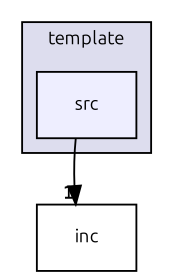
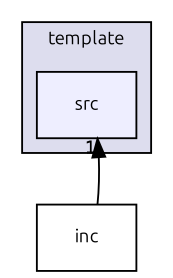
(74, 165) -> (99, 181)
